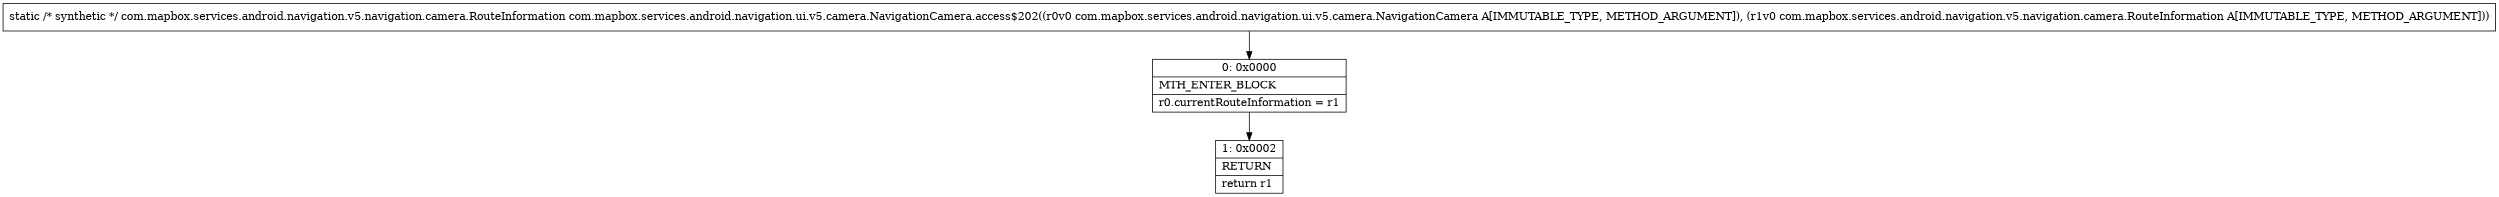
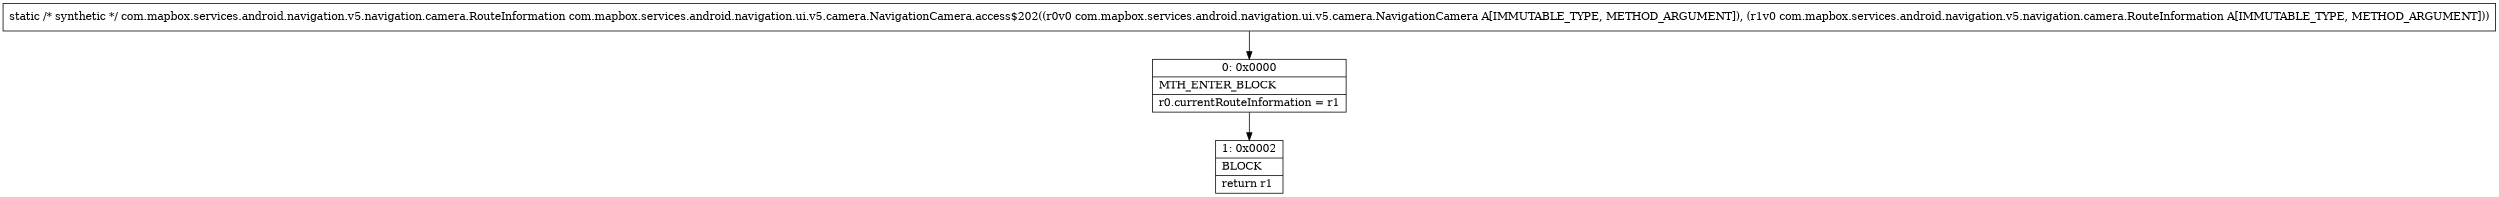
(1247, 166) -> (1242, 166)
